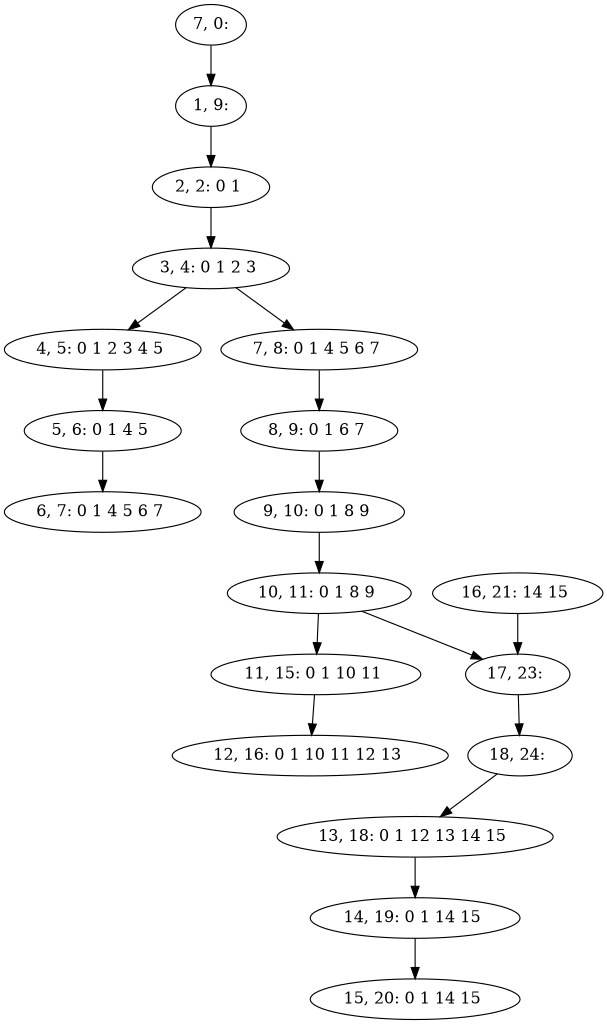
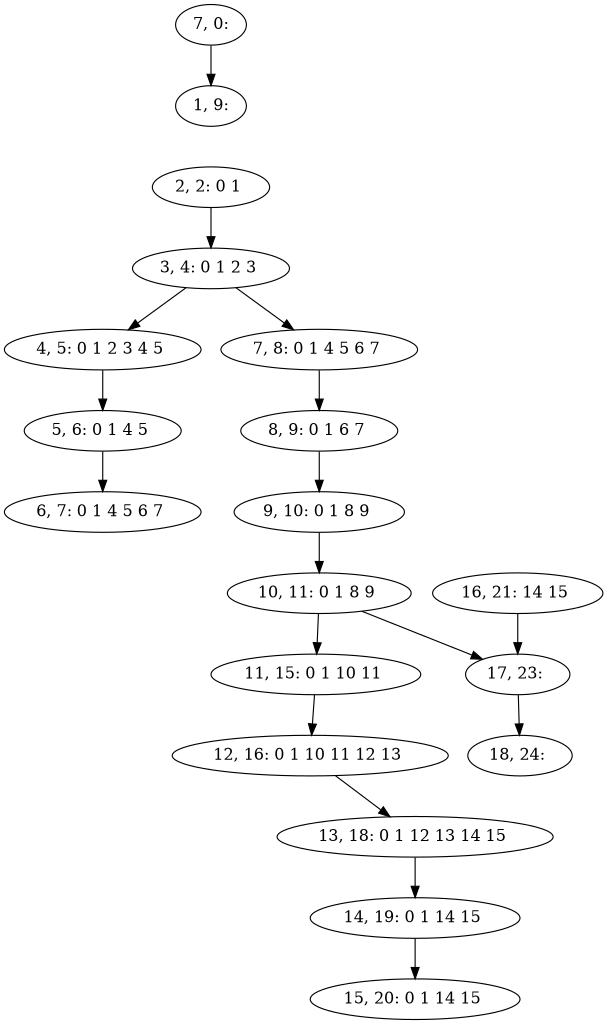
(211, 141) -> none
(474, 792) -> (358, 793)
